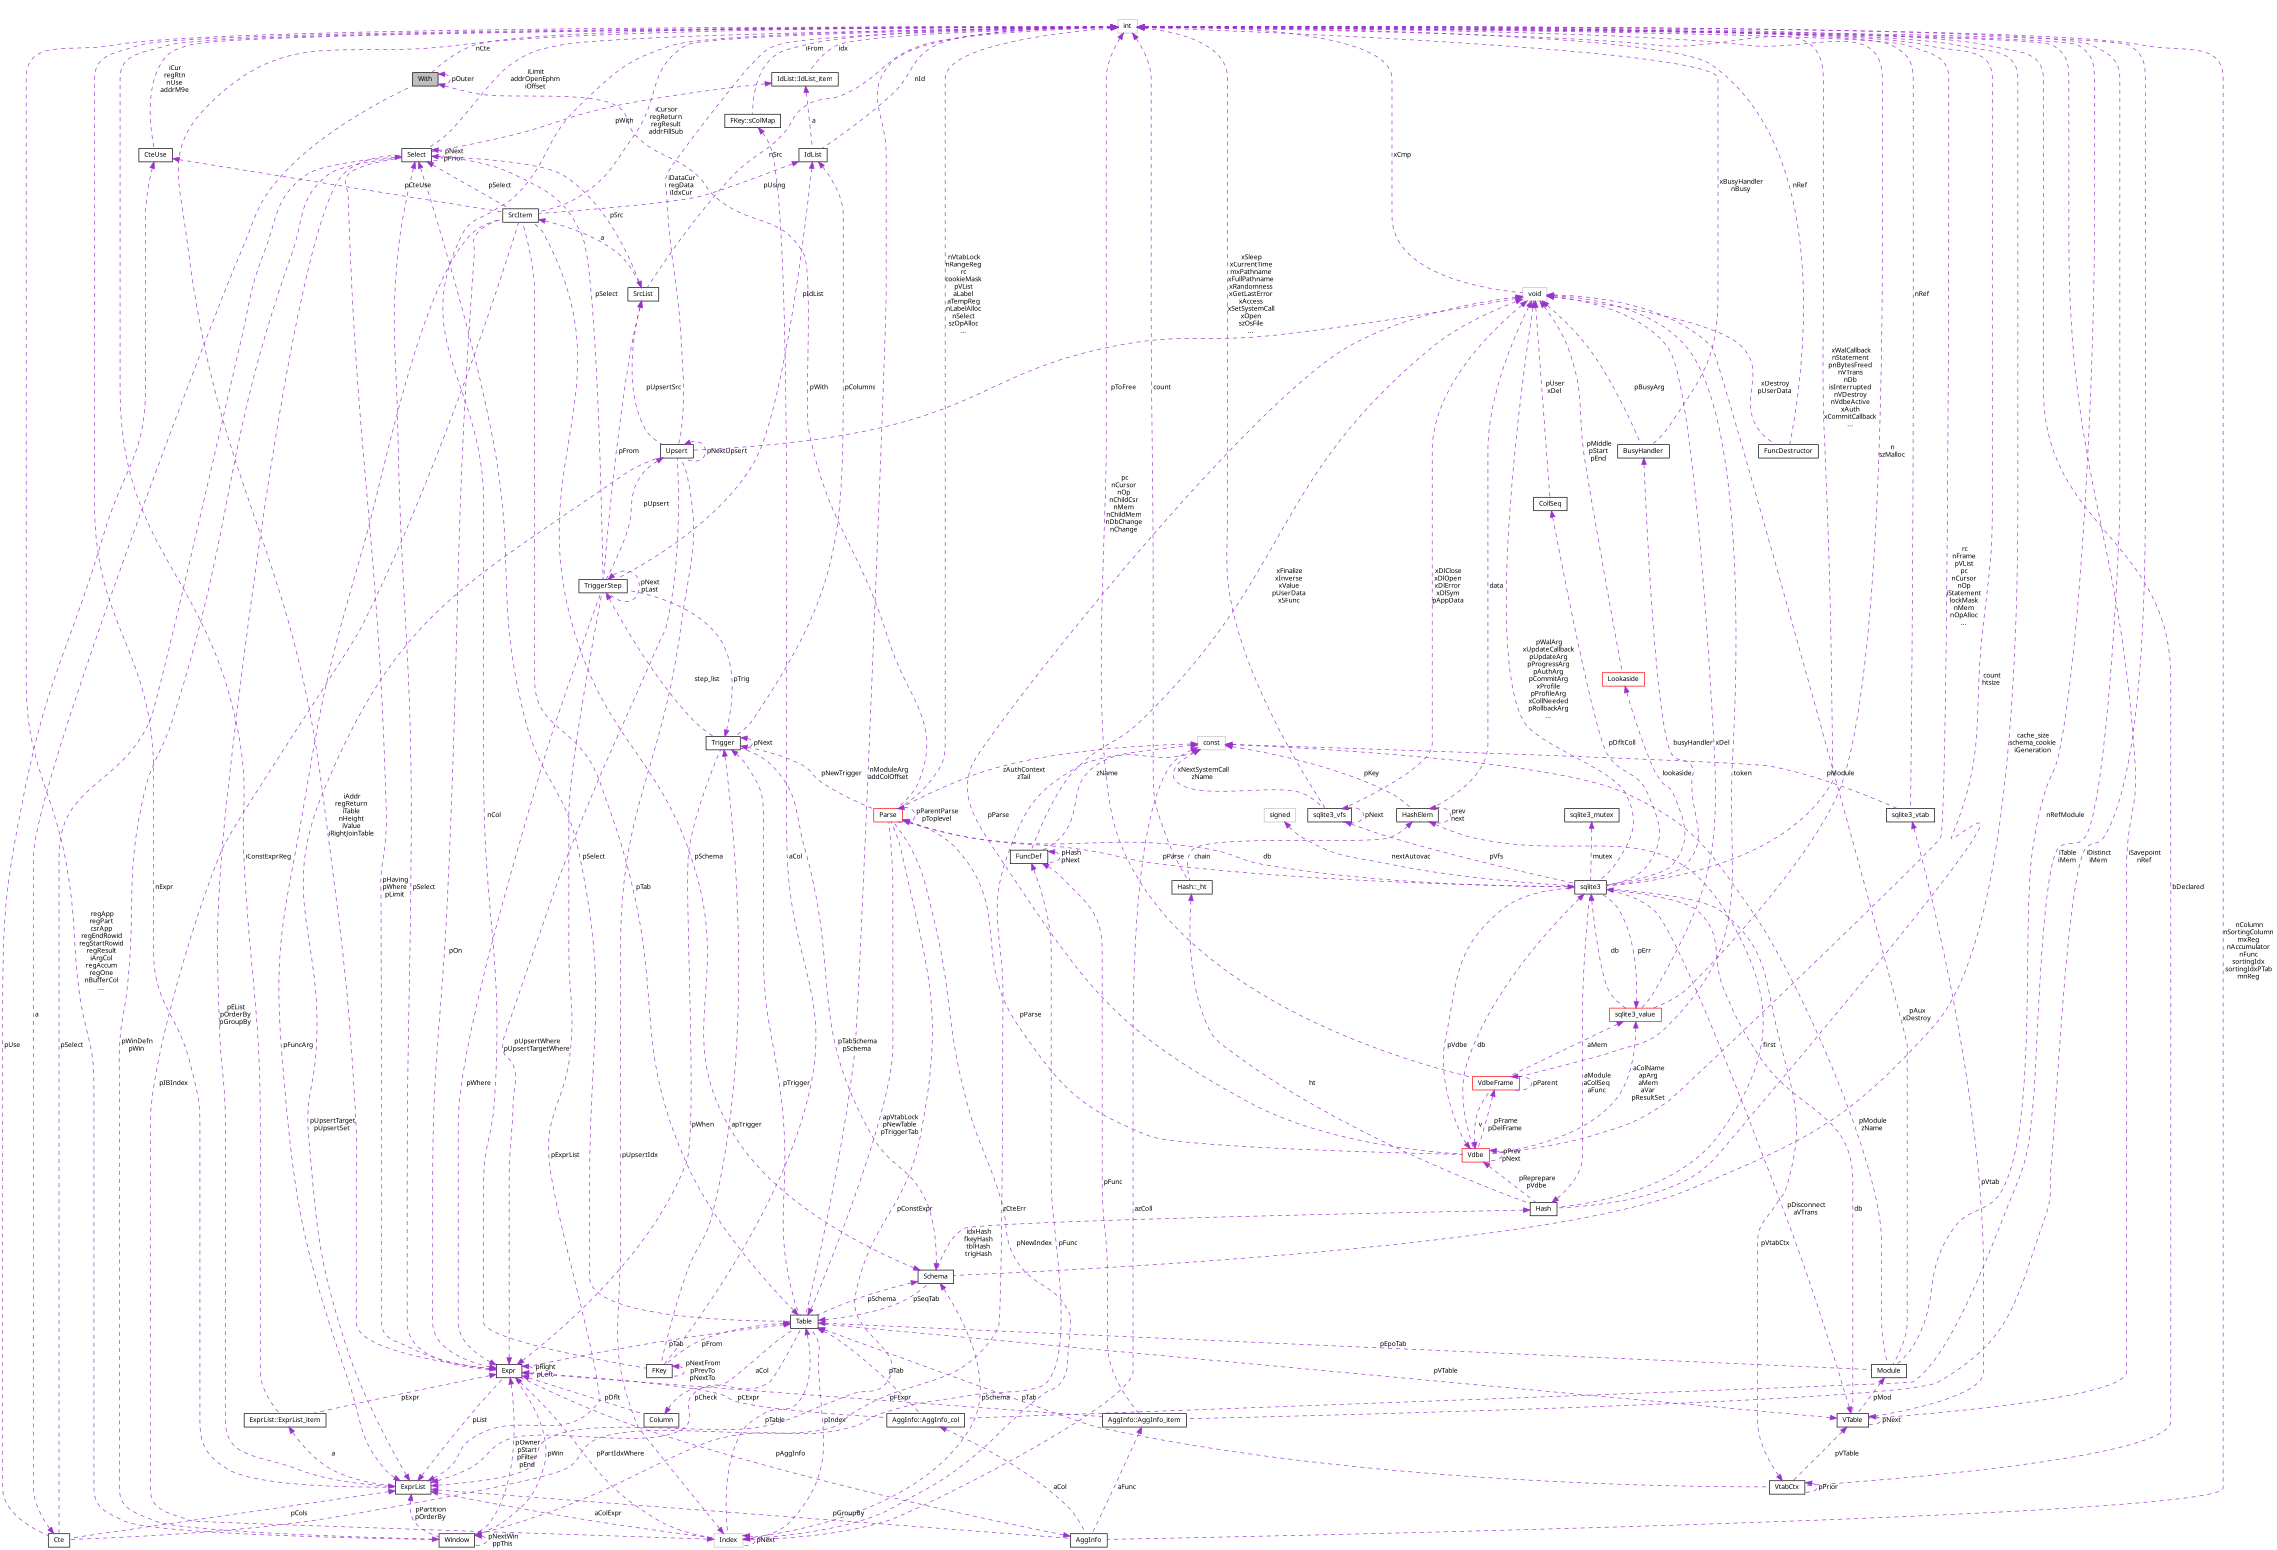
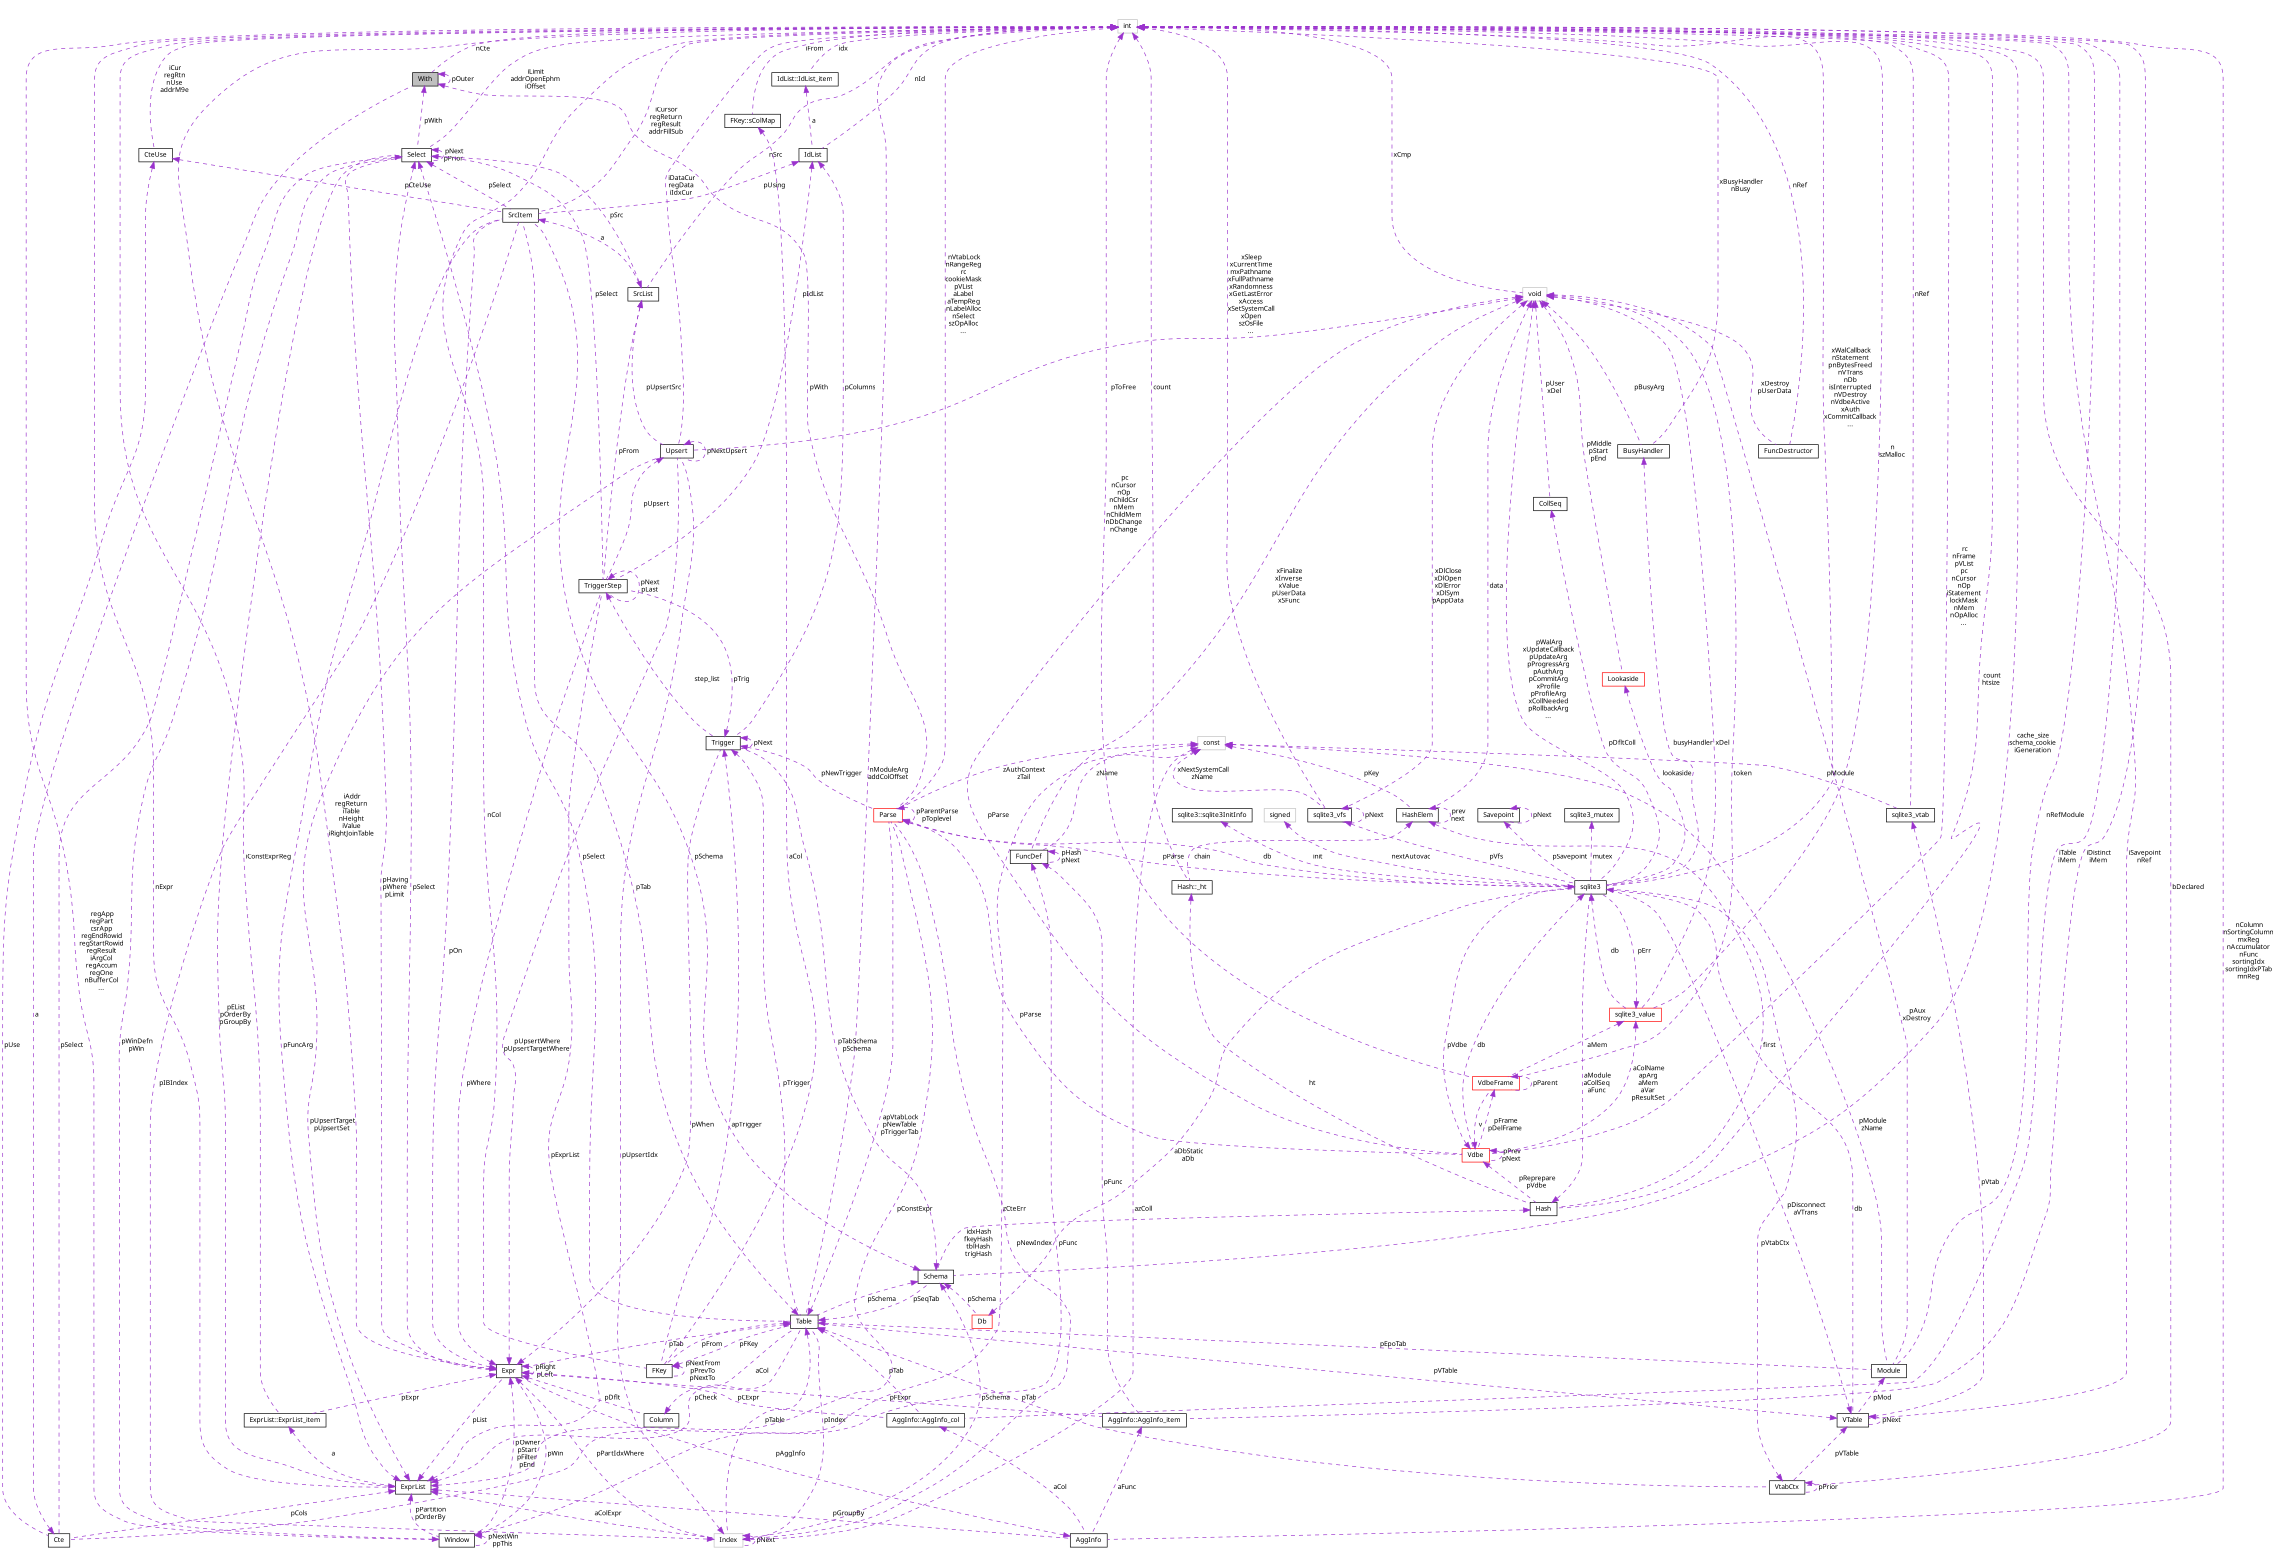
(597, 110) -> (421, 121)
none -> (1212, 815)
none -> (1499, 815)
none -> (982, 1322)
none -> (734, 1342)
